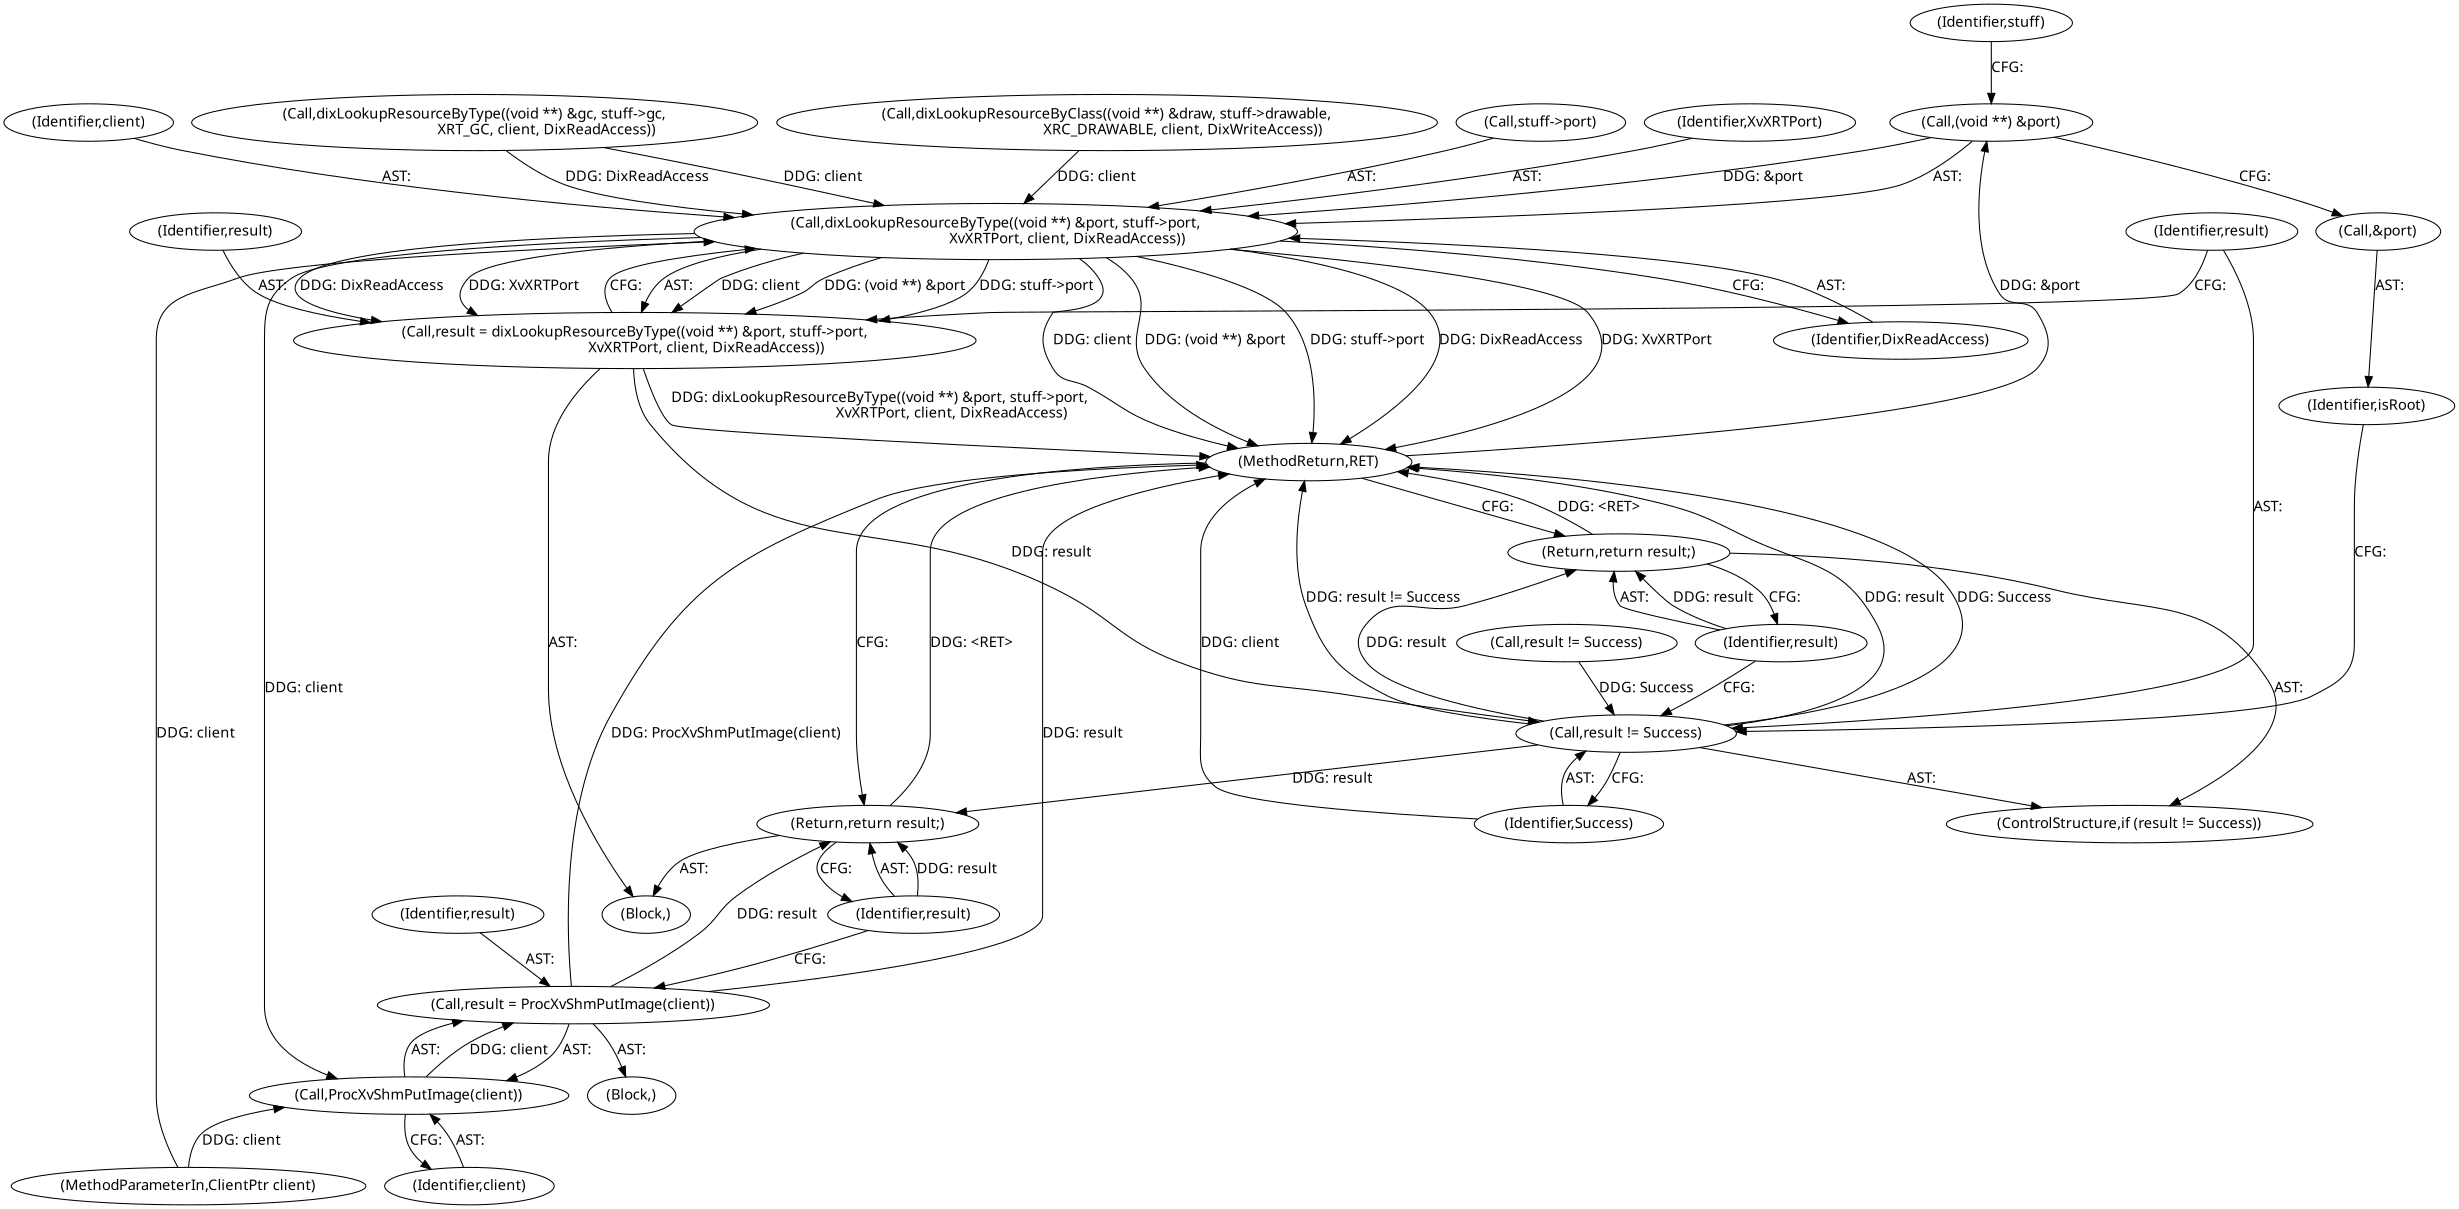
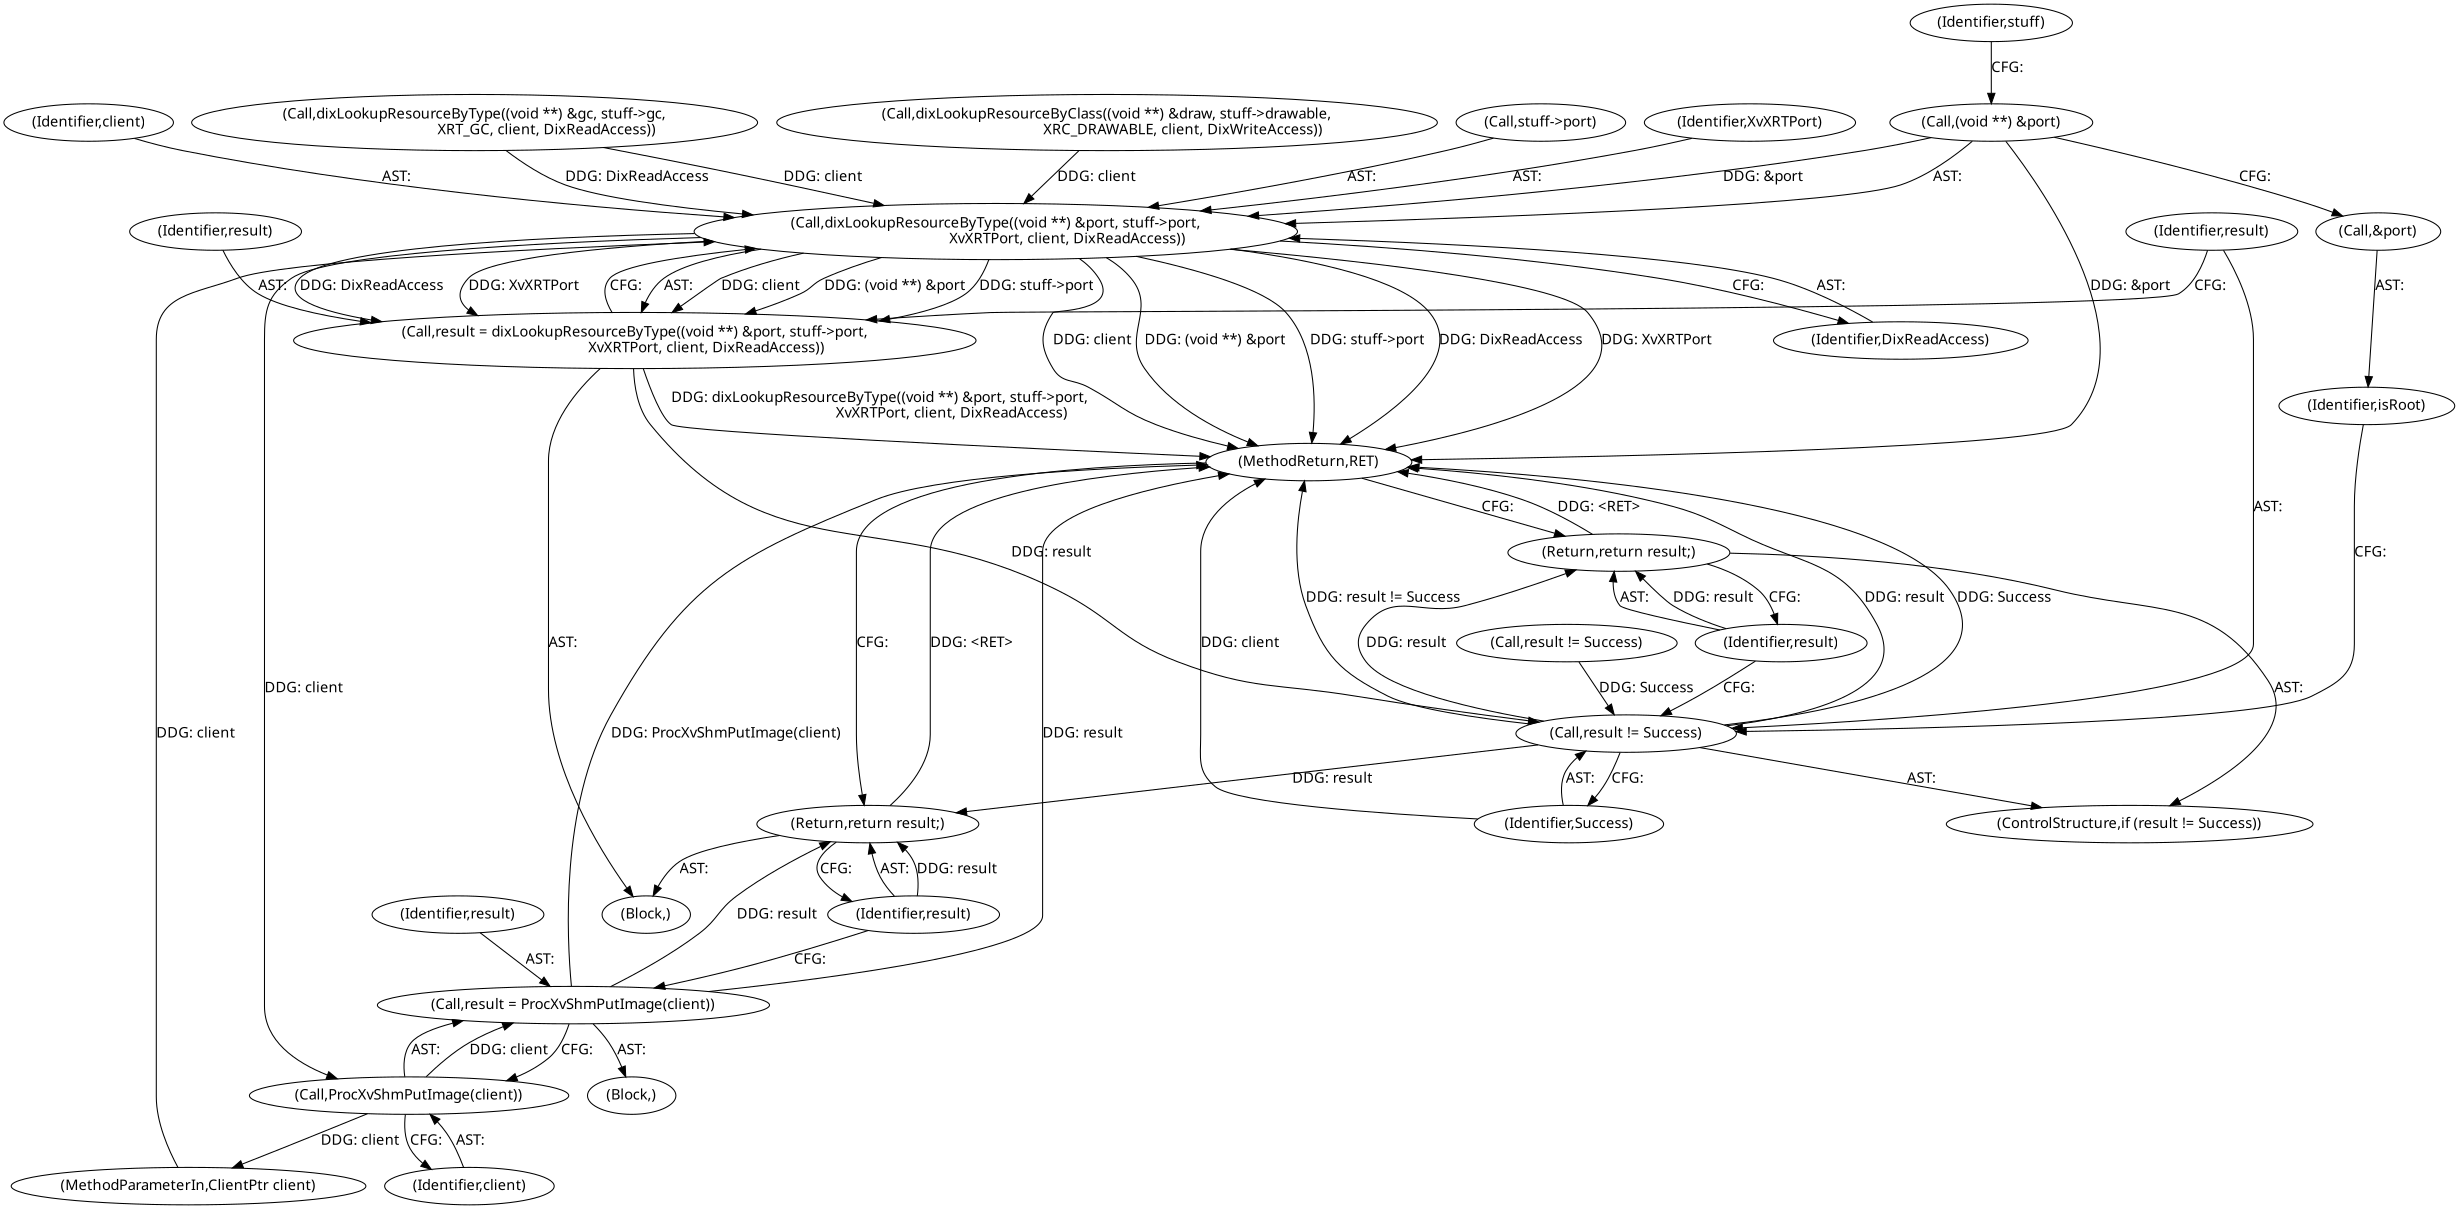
(1850, 416) -> (1904, 445)
(579, 1050) -> (579, 1050)
(219, 1123) -> (305, 1139)
